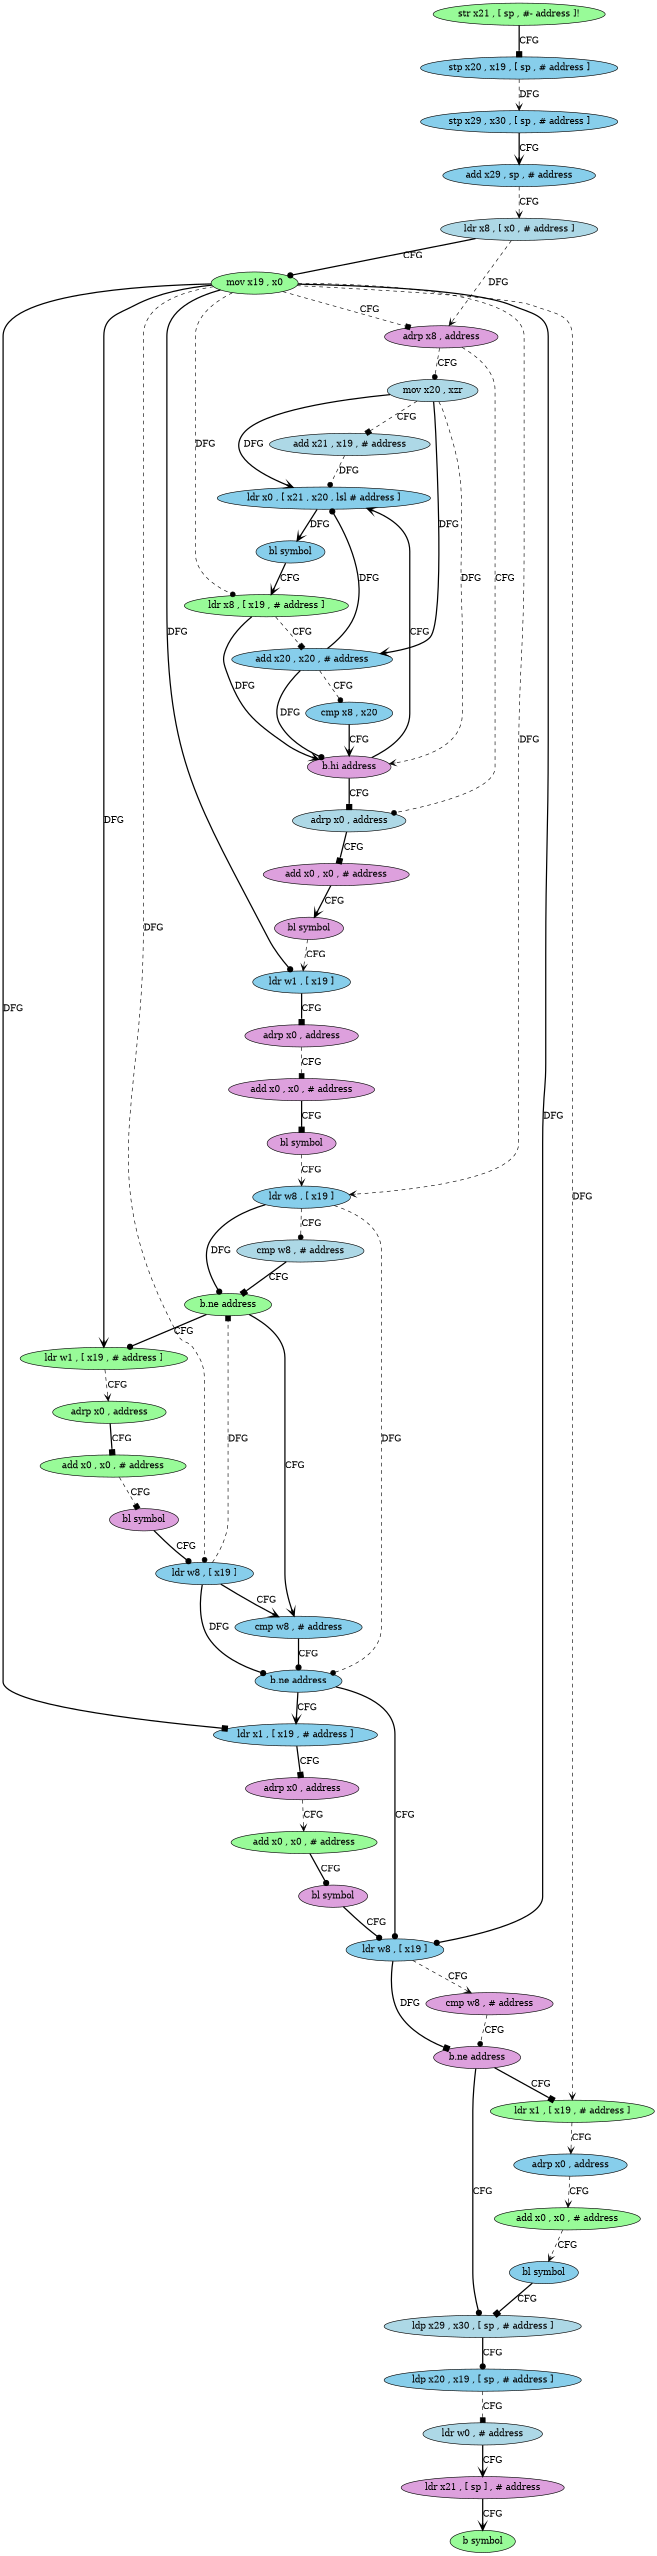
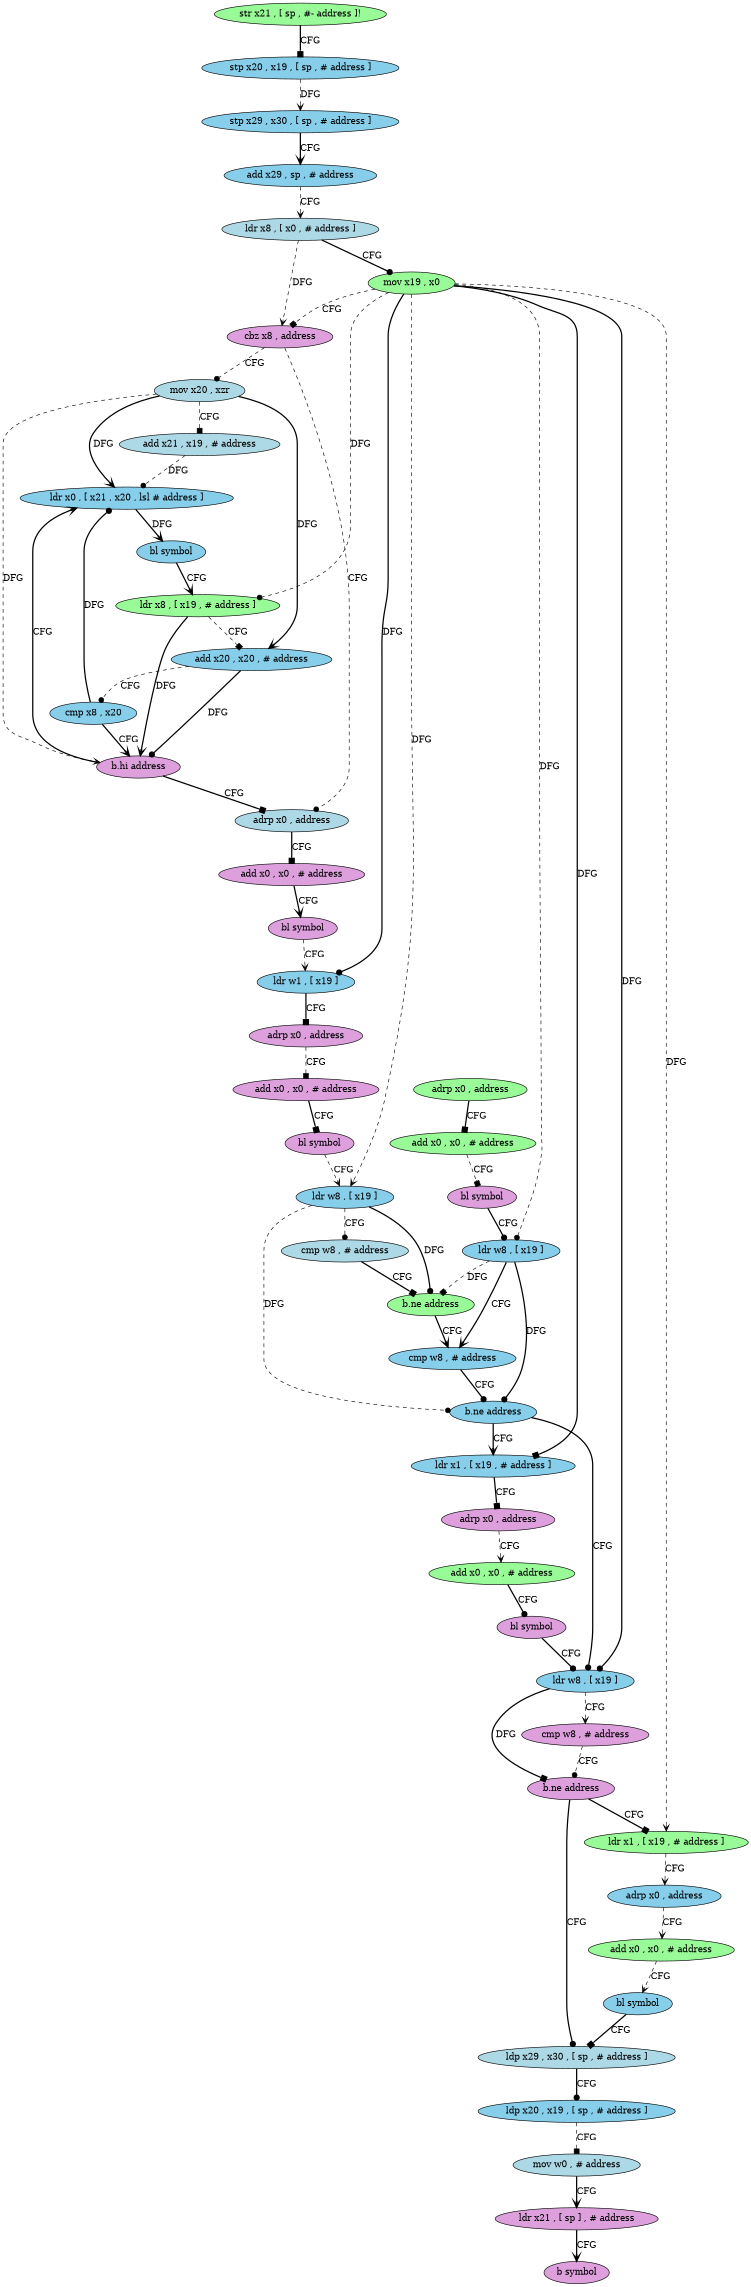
(441, 337) -> (280, 337)
(359, 584) -> (84, 604)
(104, 1358) -> none
(483, 2434) -> (577, 2165)
(483, 2541) -> (577, 2273)
